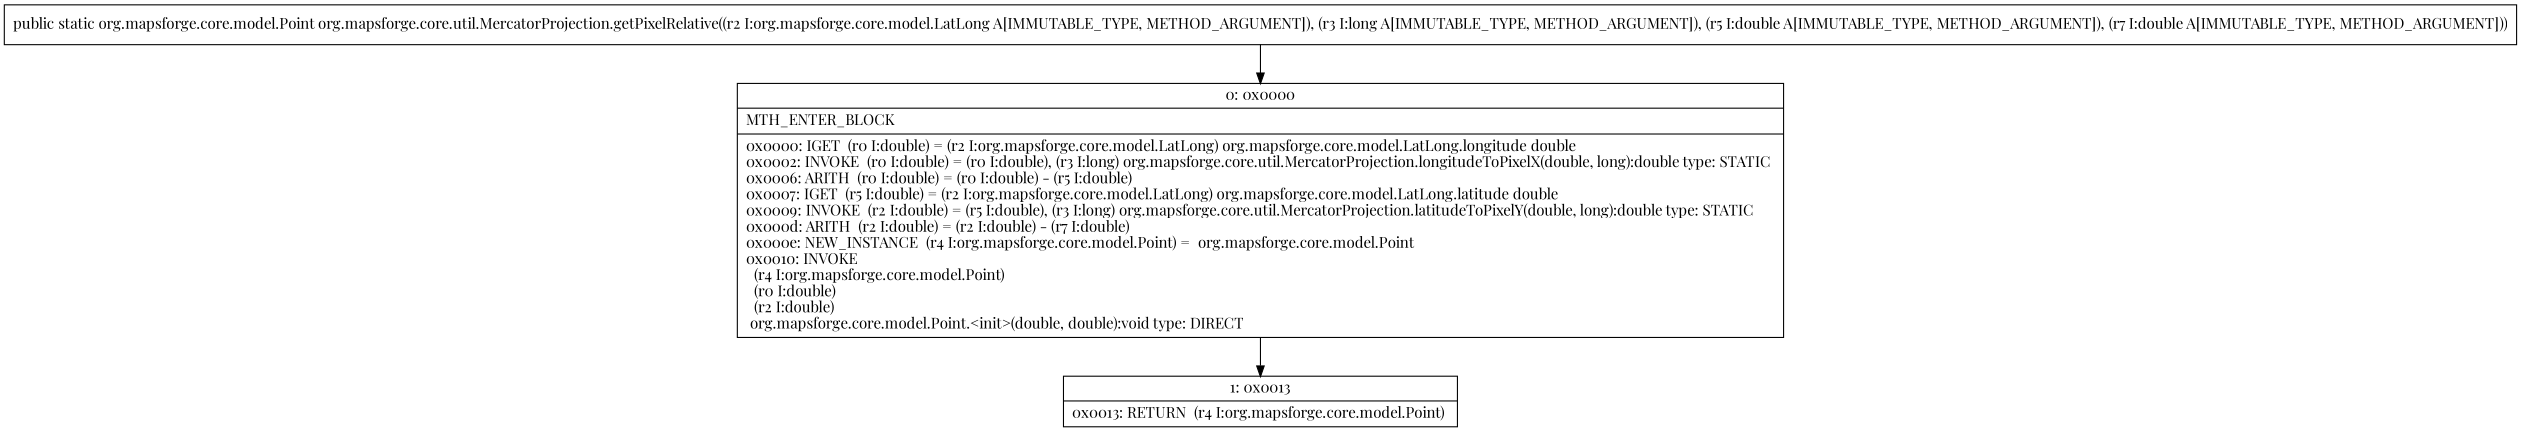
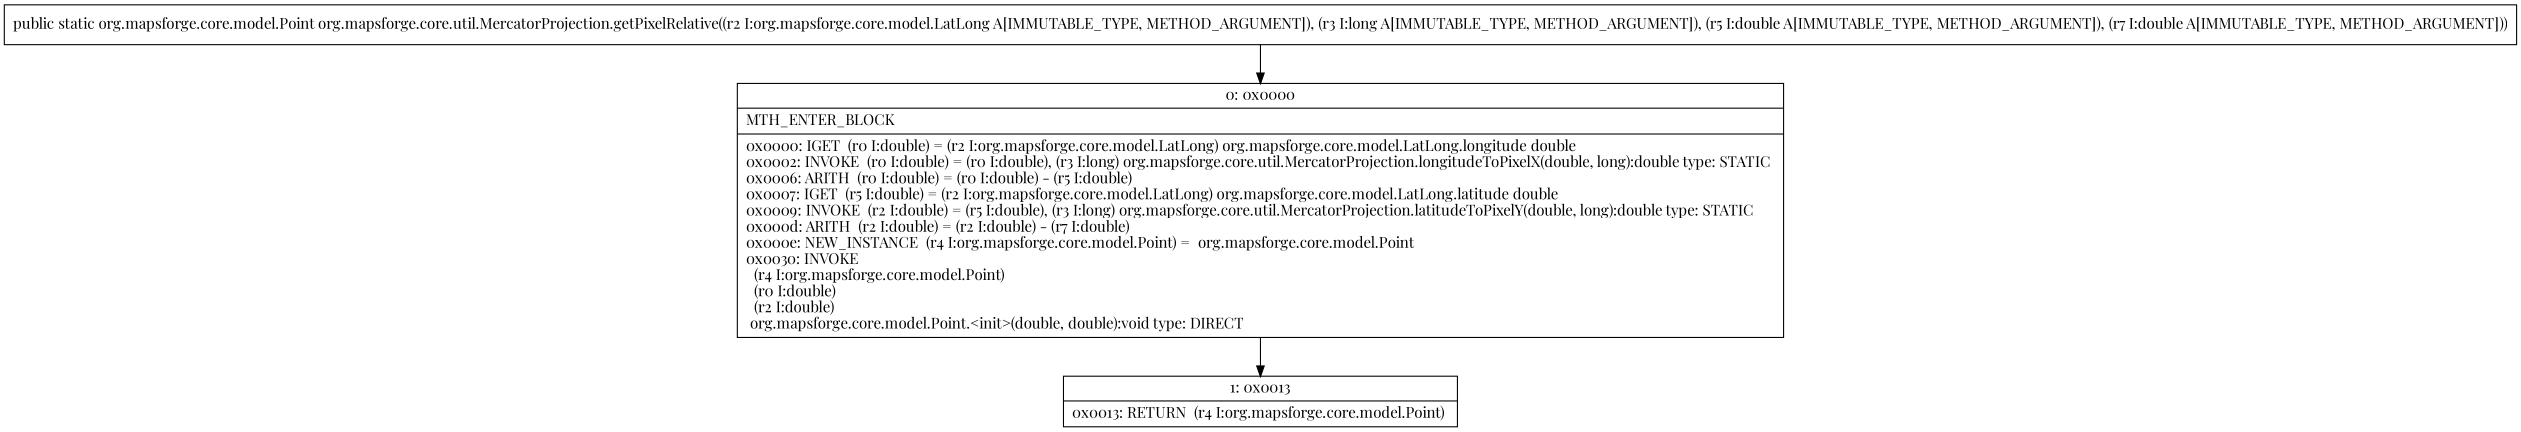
(806, 259) -> (806, 259)
